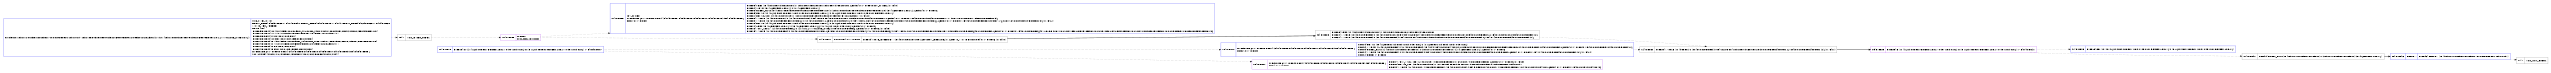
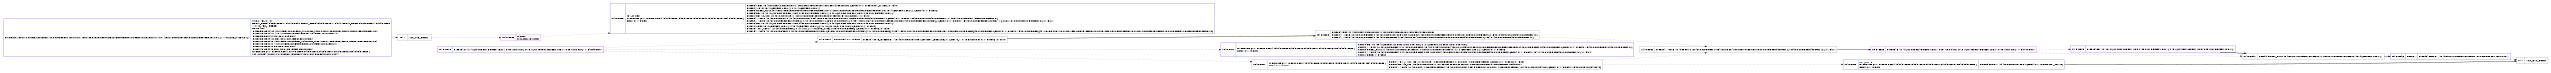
(418, 37) -> (418, 37)
(678, 38) -> (710, 45)
(1636, 50) -> (1653, 57)
none -> (2232, 53)
(2536, 60) -> (2536, 60)
none -> (1954, 64)
